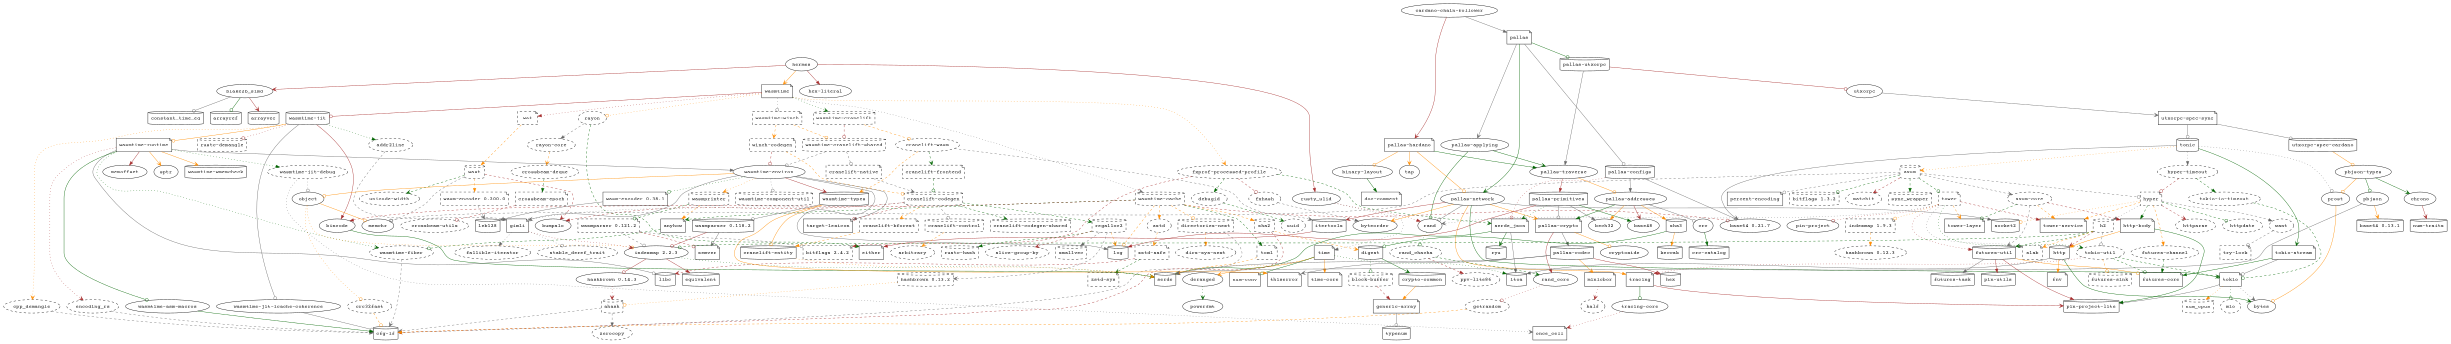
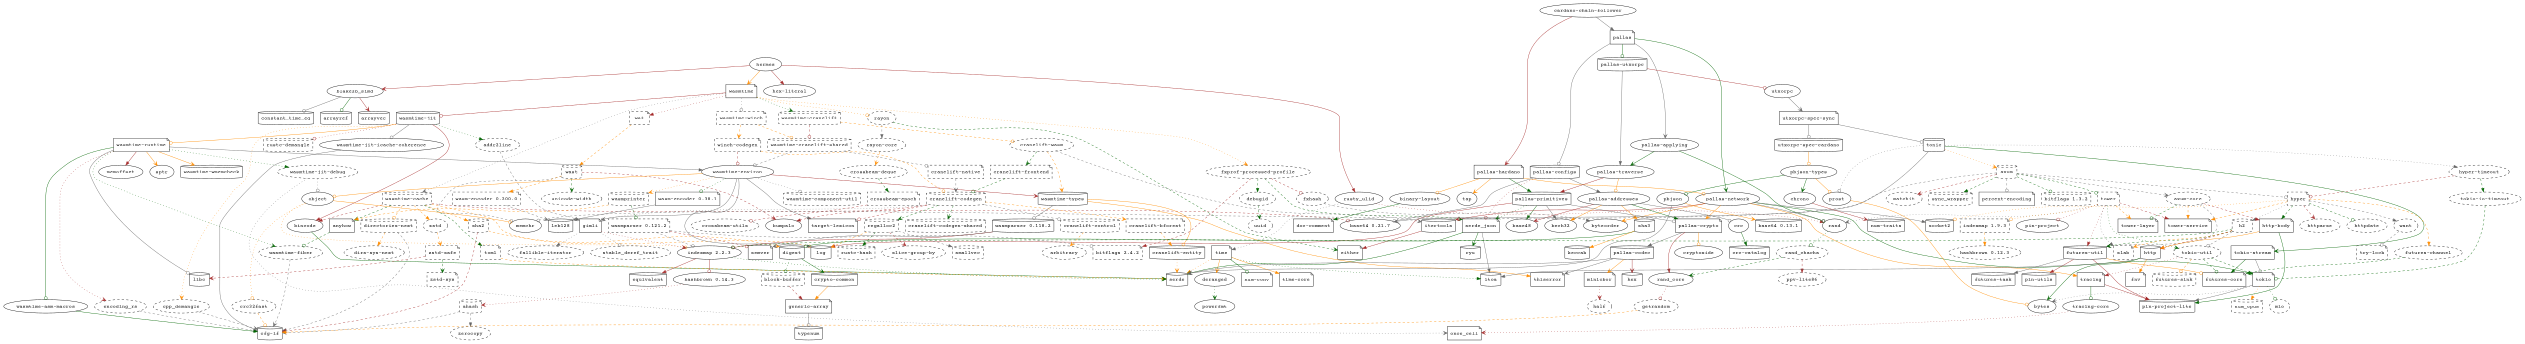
(1483, 160) -> (1523, 187)
(926, 279) -> none
